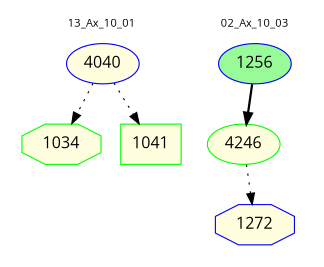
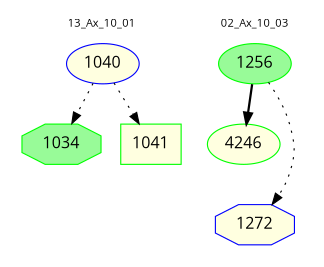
(103, 64) -> (103, 64)
(255, 64) -> (255, 64)
(61, 144) -> (61, 144)
(249, 179) -> (293, 138)
